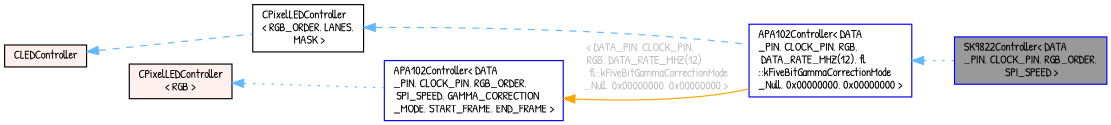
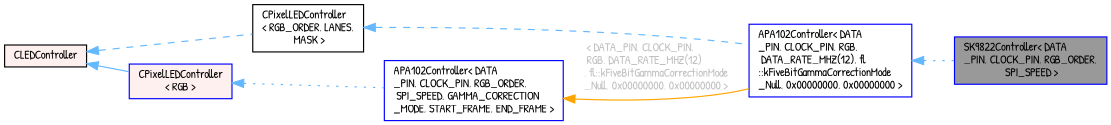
none -> (113, 69)
(181, 81) -> (181, 81)
